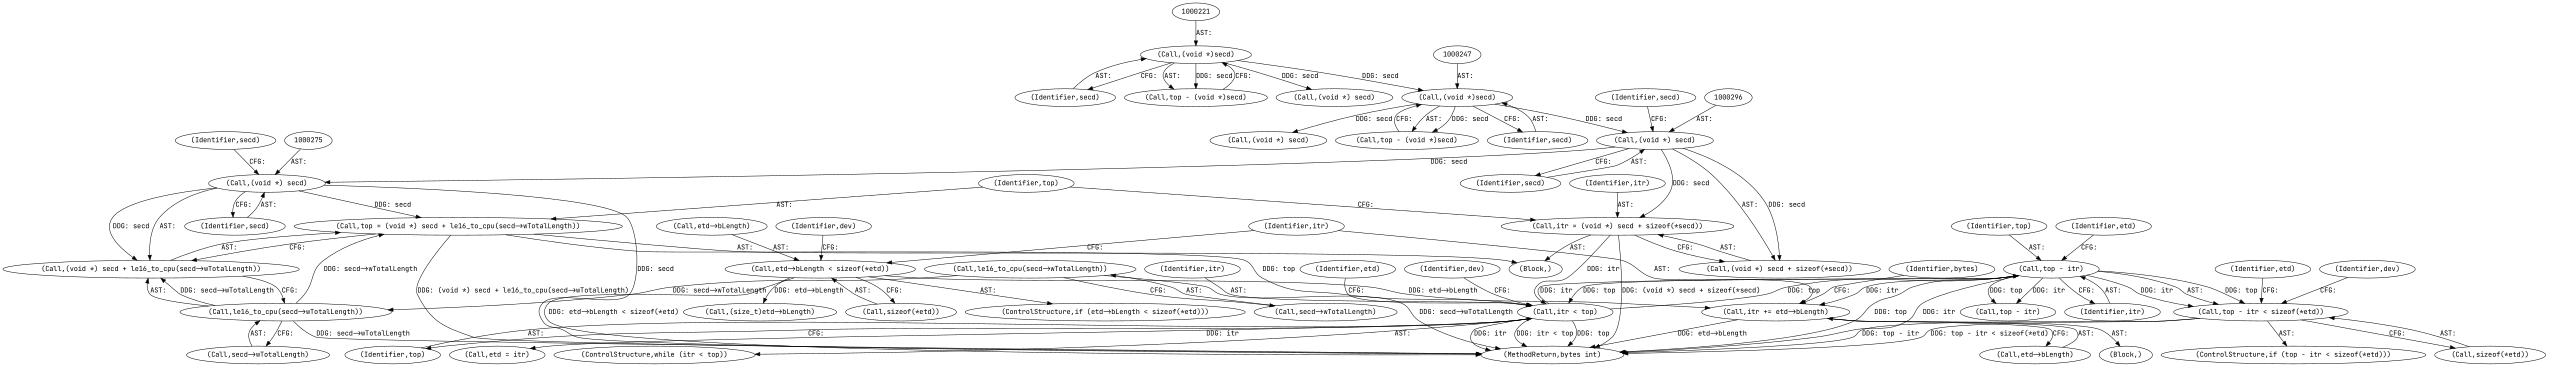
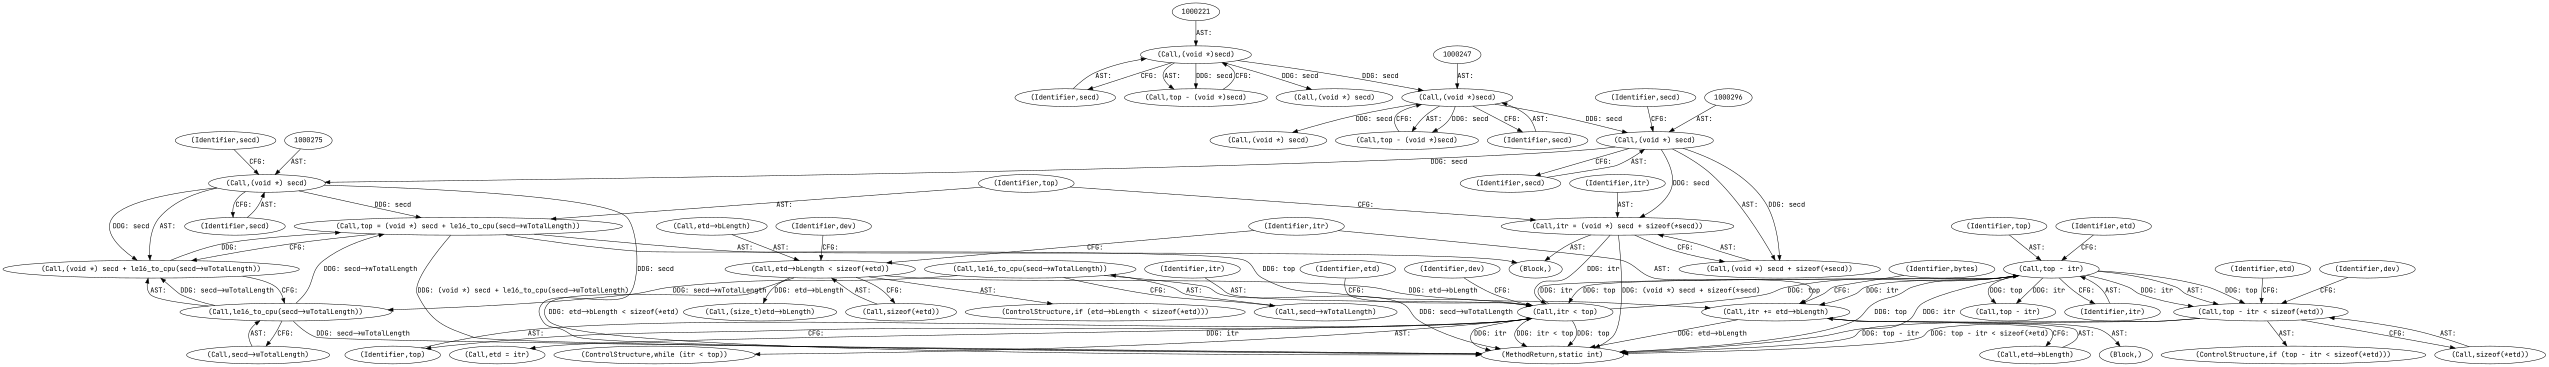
(231, 248) -> (231, 248)
(1552, 355) -> (1552, 355)
